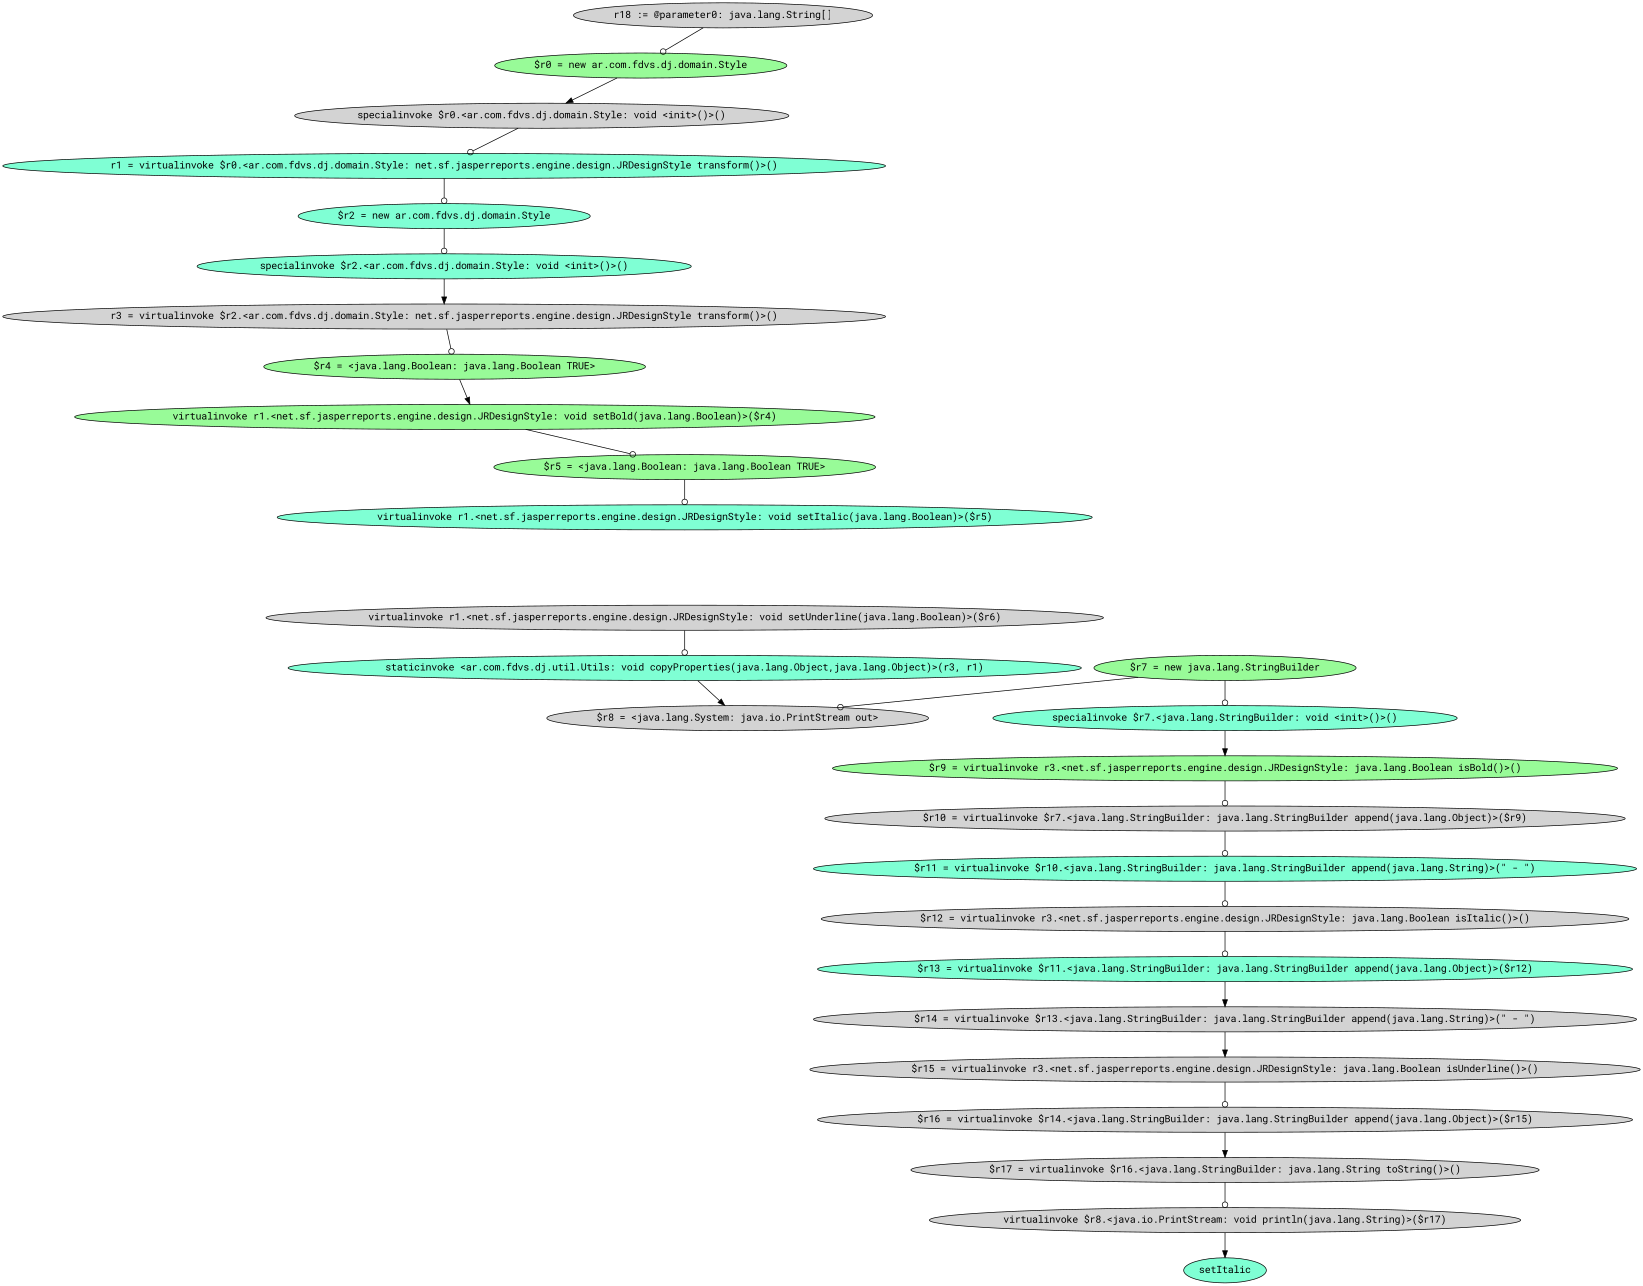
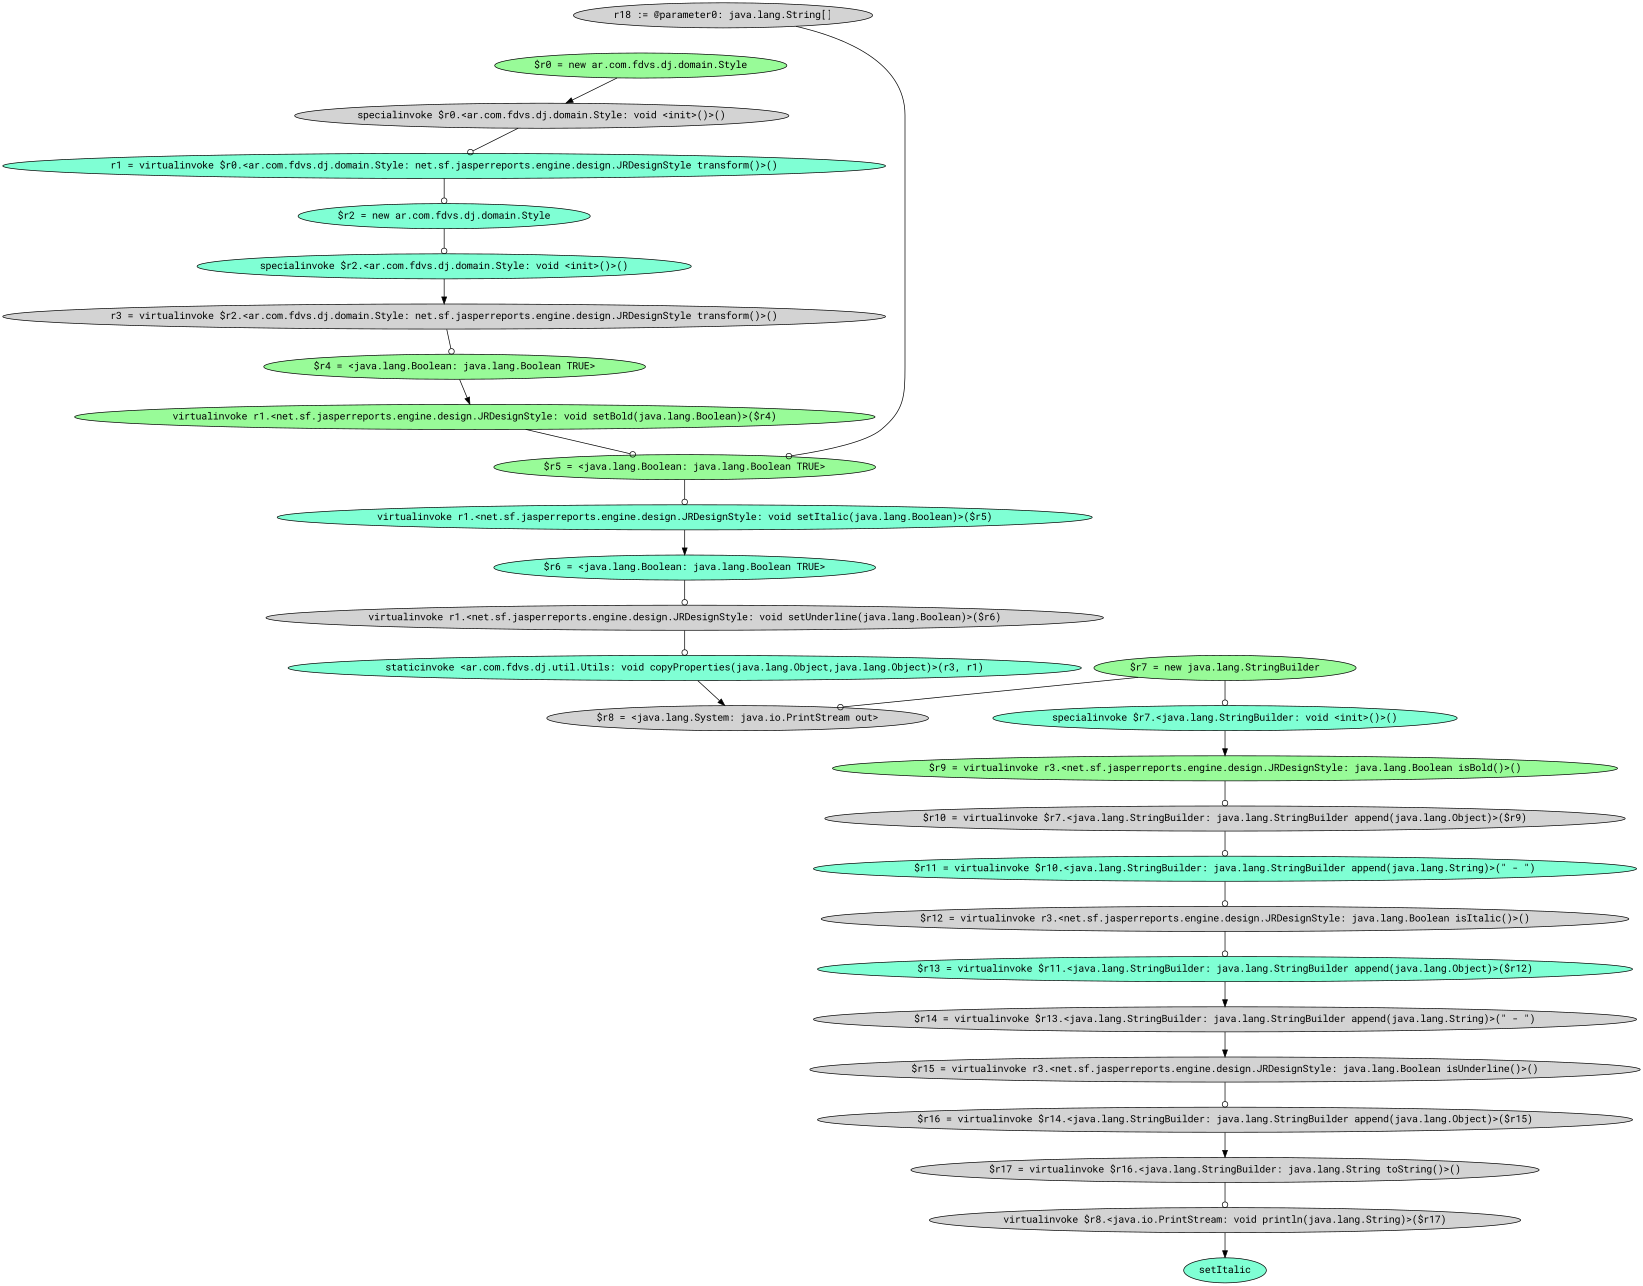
(684, 39) -> (905, 247)
none -> (685, 568)
